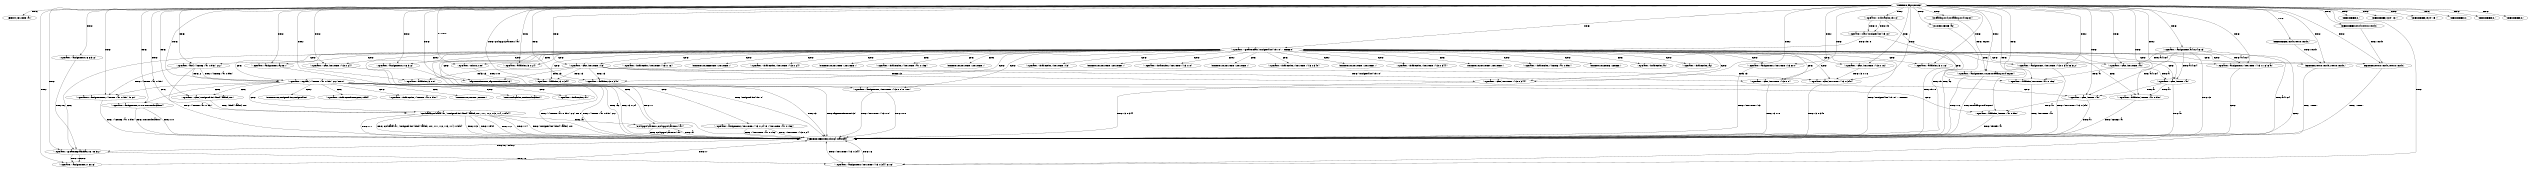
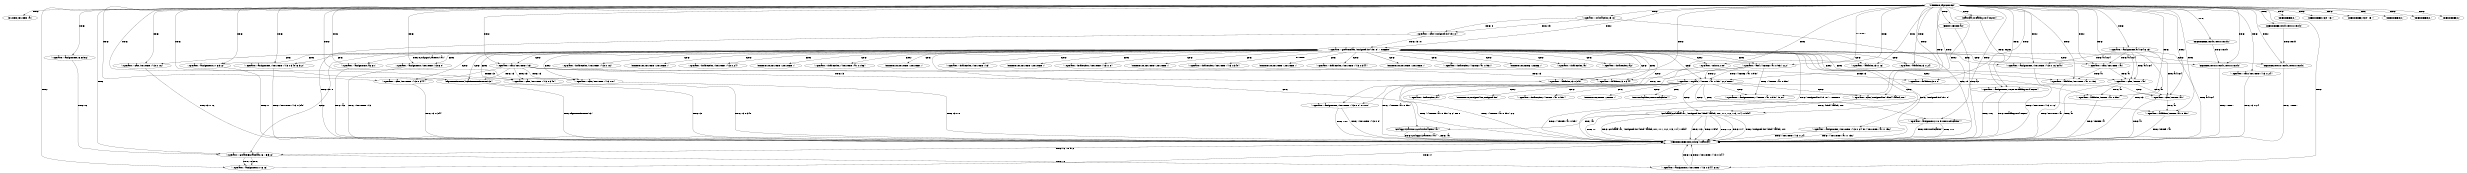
(1060, 6) -> (1099, 7)
(20, 18) -> (20, 18)
(1952, 18) -> (1979, 18)
(1943, 26) -> (1953, 26)
(504, 42) -> (1803, 42)
(784, 51) -> none
(371, 58) -> (429, 58)
(1286, 58) -> (1301, 58)
(711, 66) -> (650, 66)
(1849, 73) -> (893, 141)
(482, 74) -> (1862, 74)
(1366, 74) -> (537, 74)
(491, 82) -> (469, 82)
(348, 97) -> none
(523, 97) -> (1651, 97)
(2233, 105) -> (2041, 105)
(660, 126) -> (1417, 129)
(2122, 142) -> none
